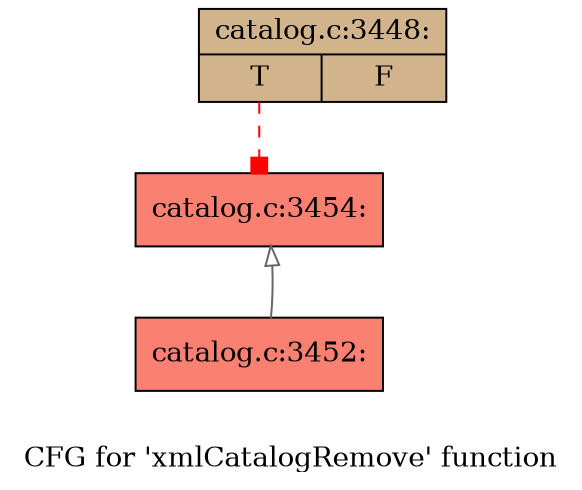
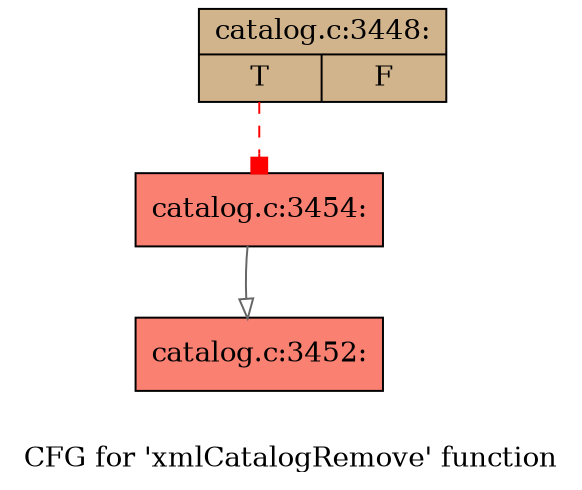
(273, 292) -> (246, 272)
